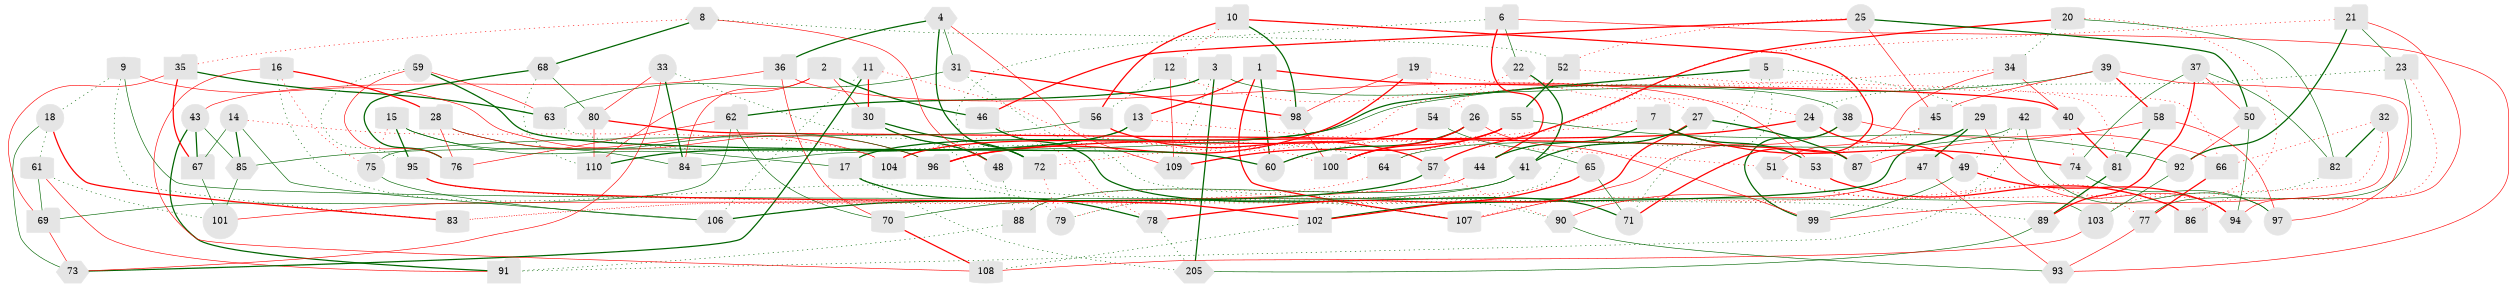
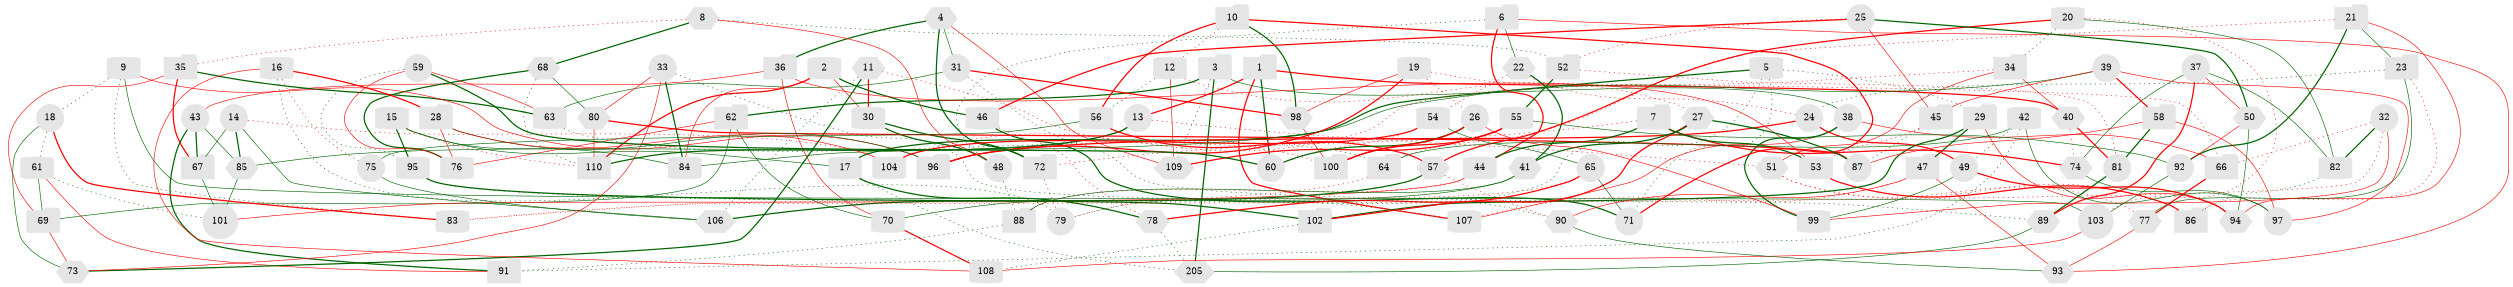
(701, 100) -> (701, 100)
(383, 139) -> (499, 155)
(862, 200) -> (862, 200)
